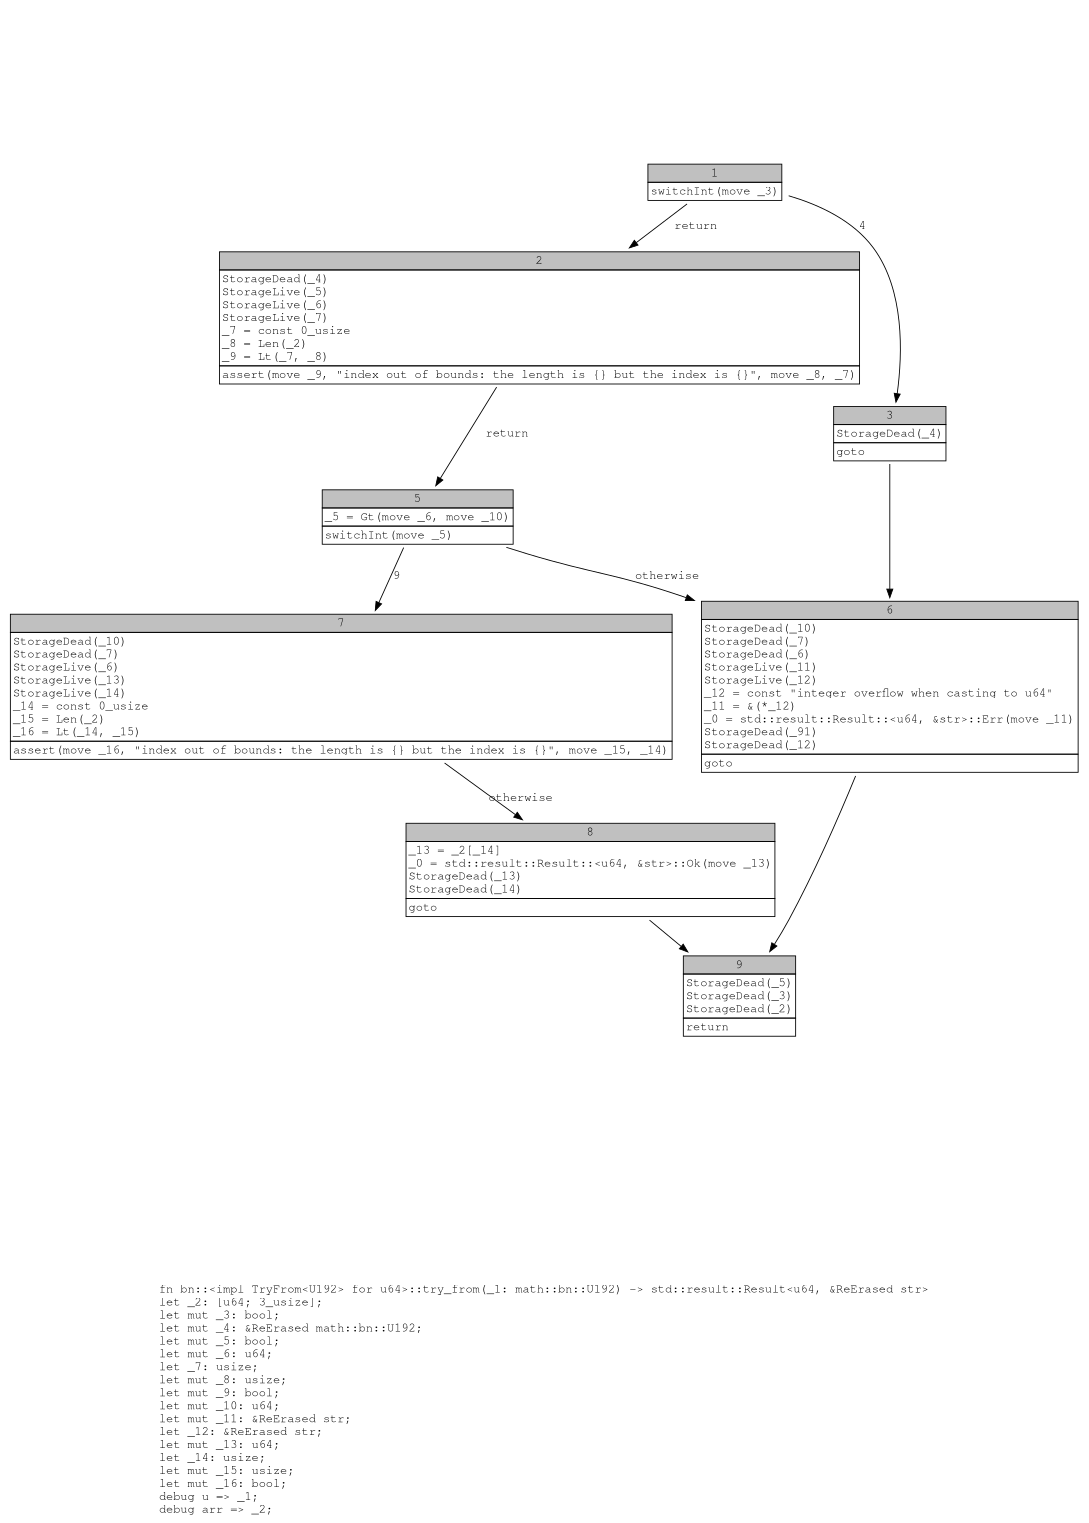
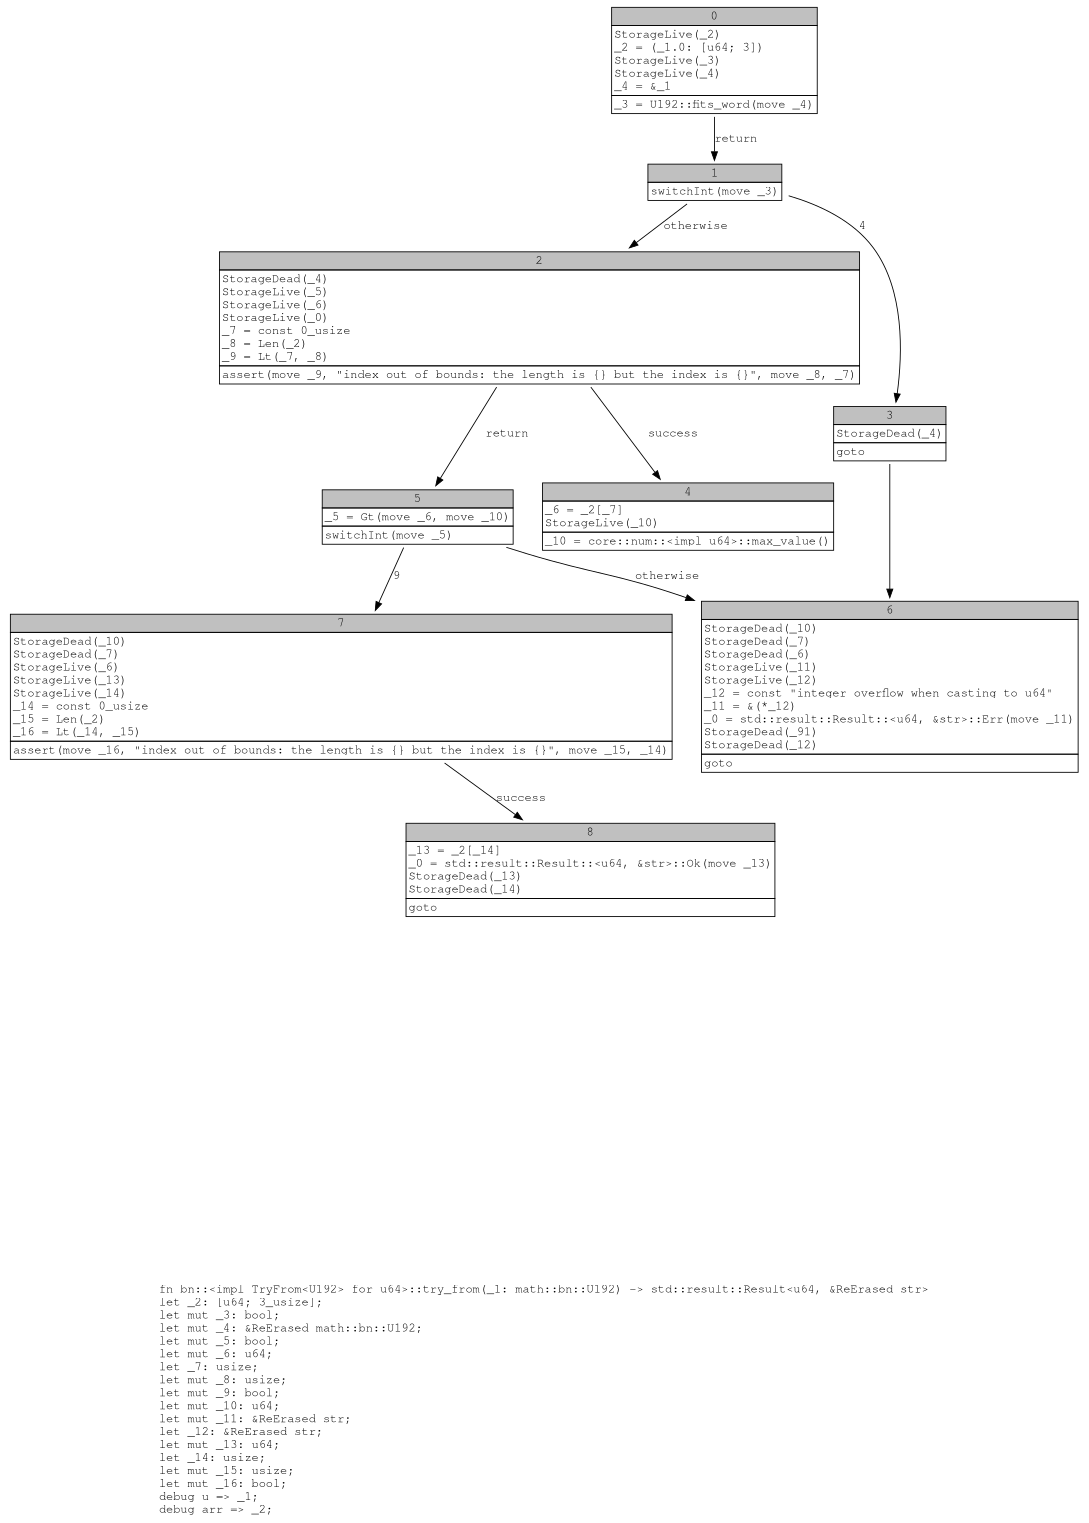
none -> (714, 60)
(696, 226) -> (696, 226)
(276, 317) -> (276, 317)
none -> (688, 517)
(521, 798) -> (521, 798)
(739, 996) -> none
